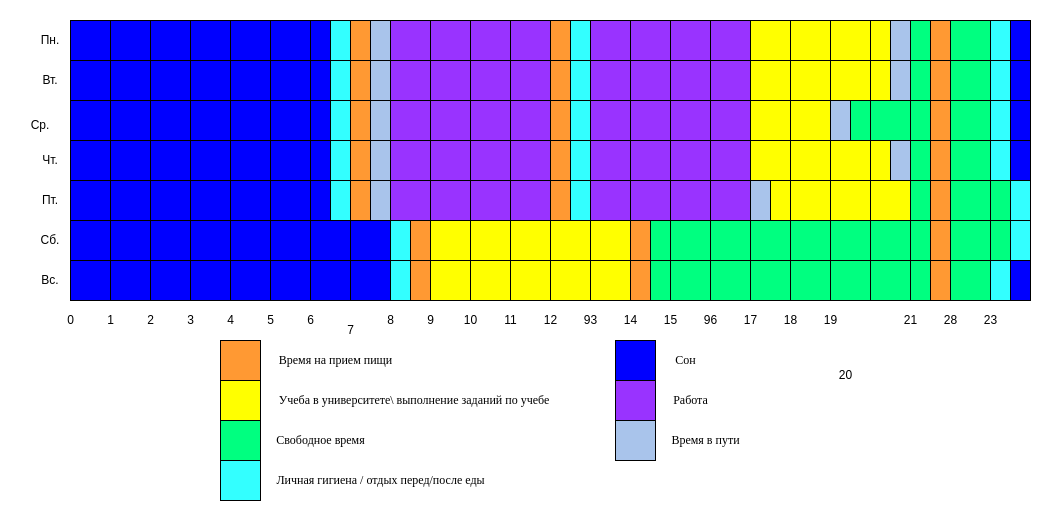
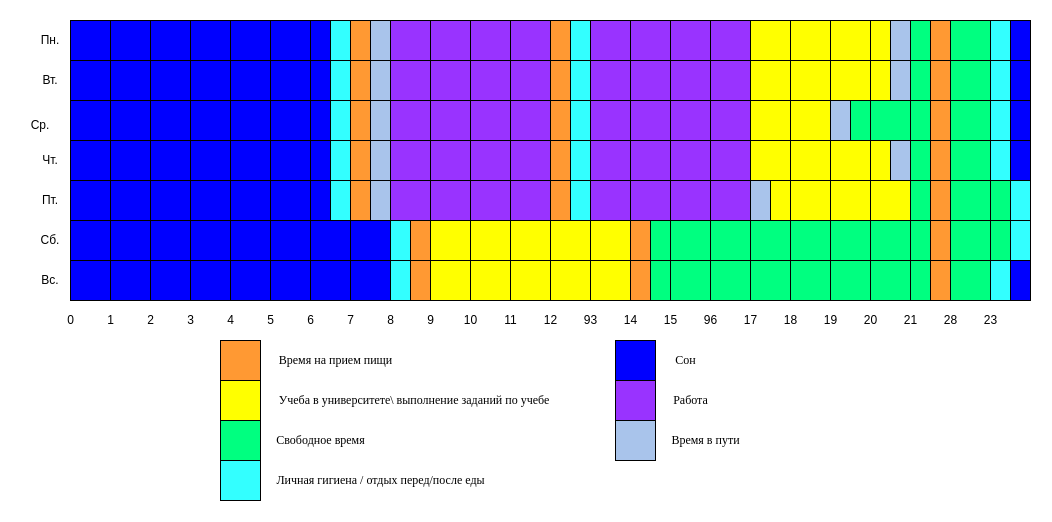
(351, 331) -> (351, 321)
(846, 376) -> (871, 321)
